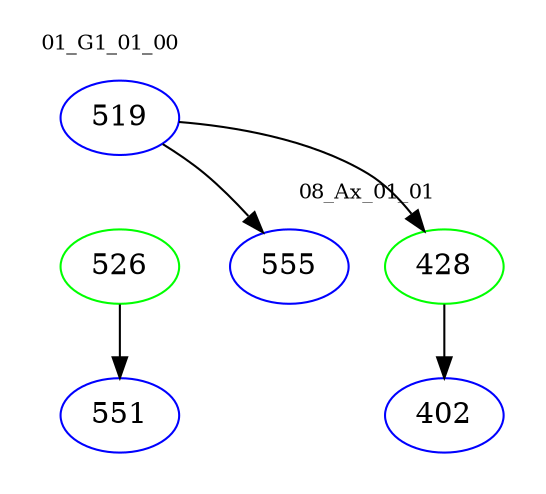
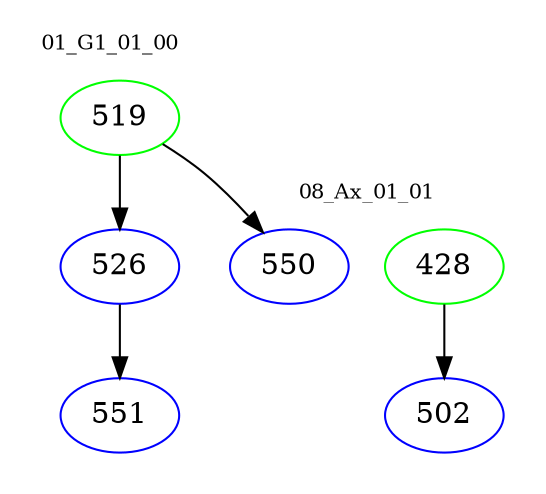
(120, 118) -> (120, 118)
(305, 146) -> (120, 182)
(120, 267) -> (120, 267)
(289, 267) -> (289, 267)
(444, 415) -> (444, 415)
